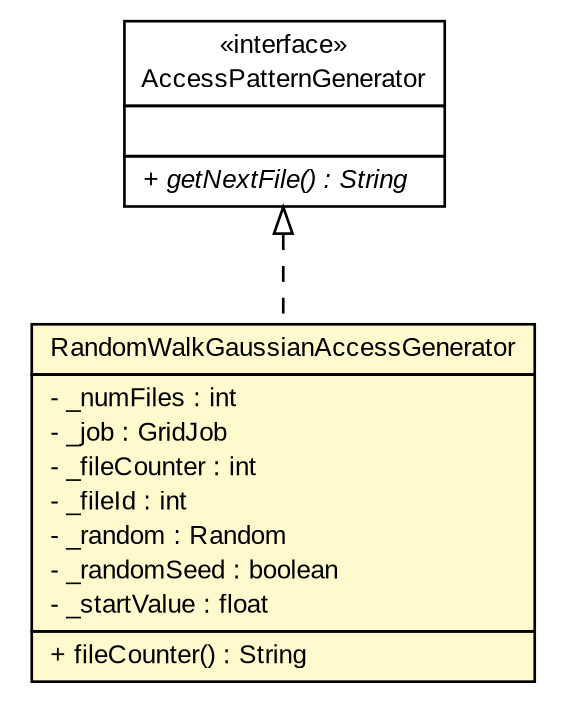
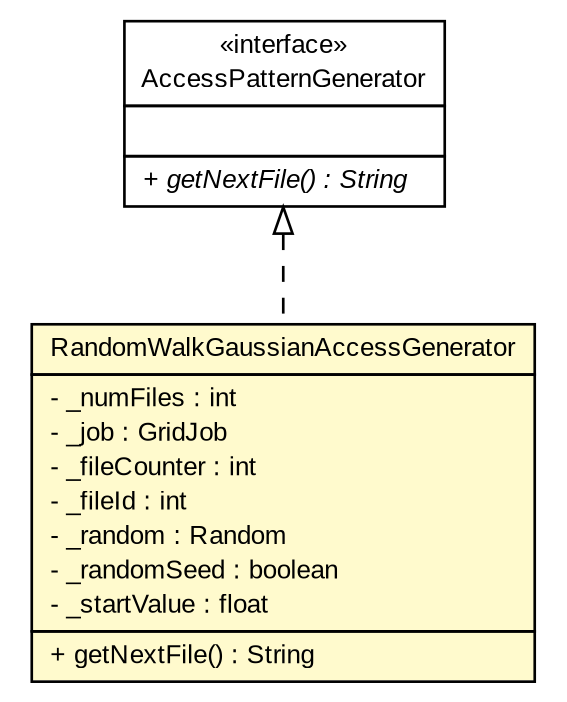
(179, 655) -> (183, 655)
